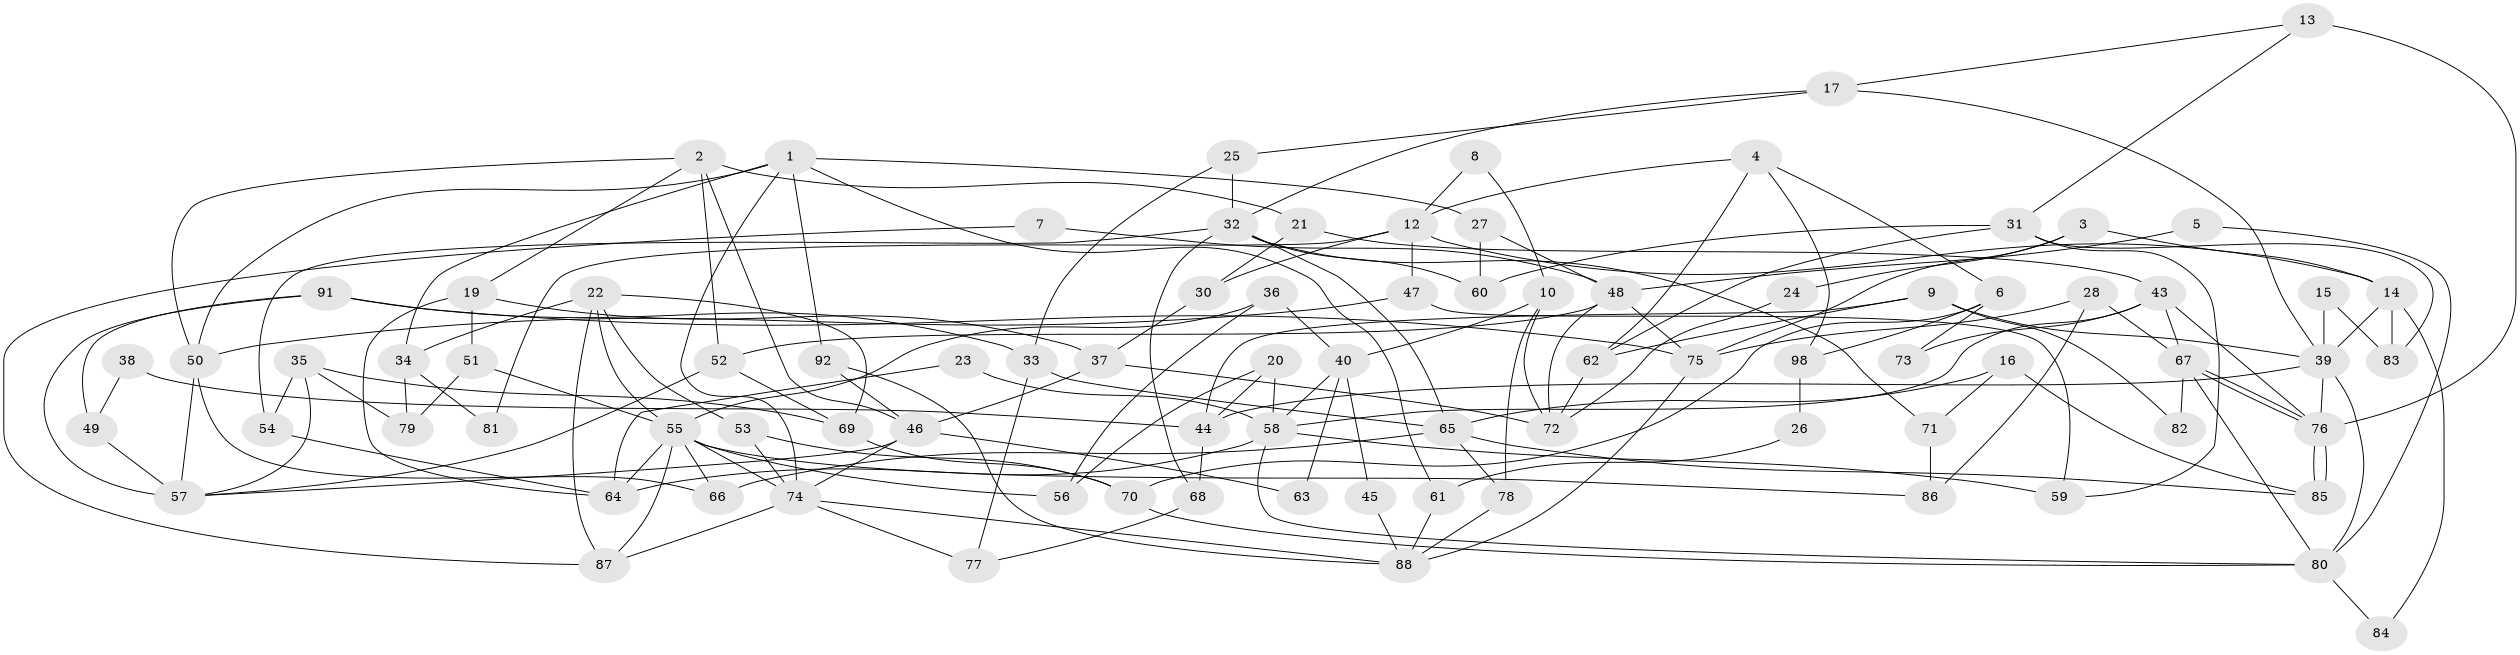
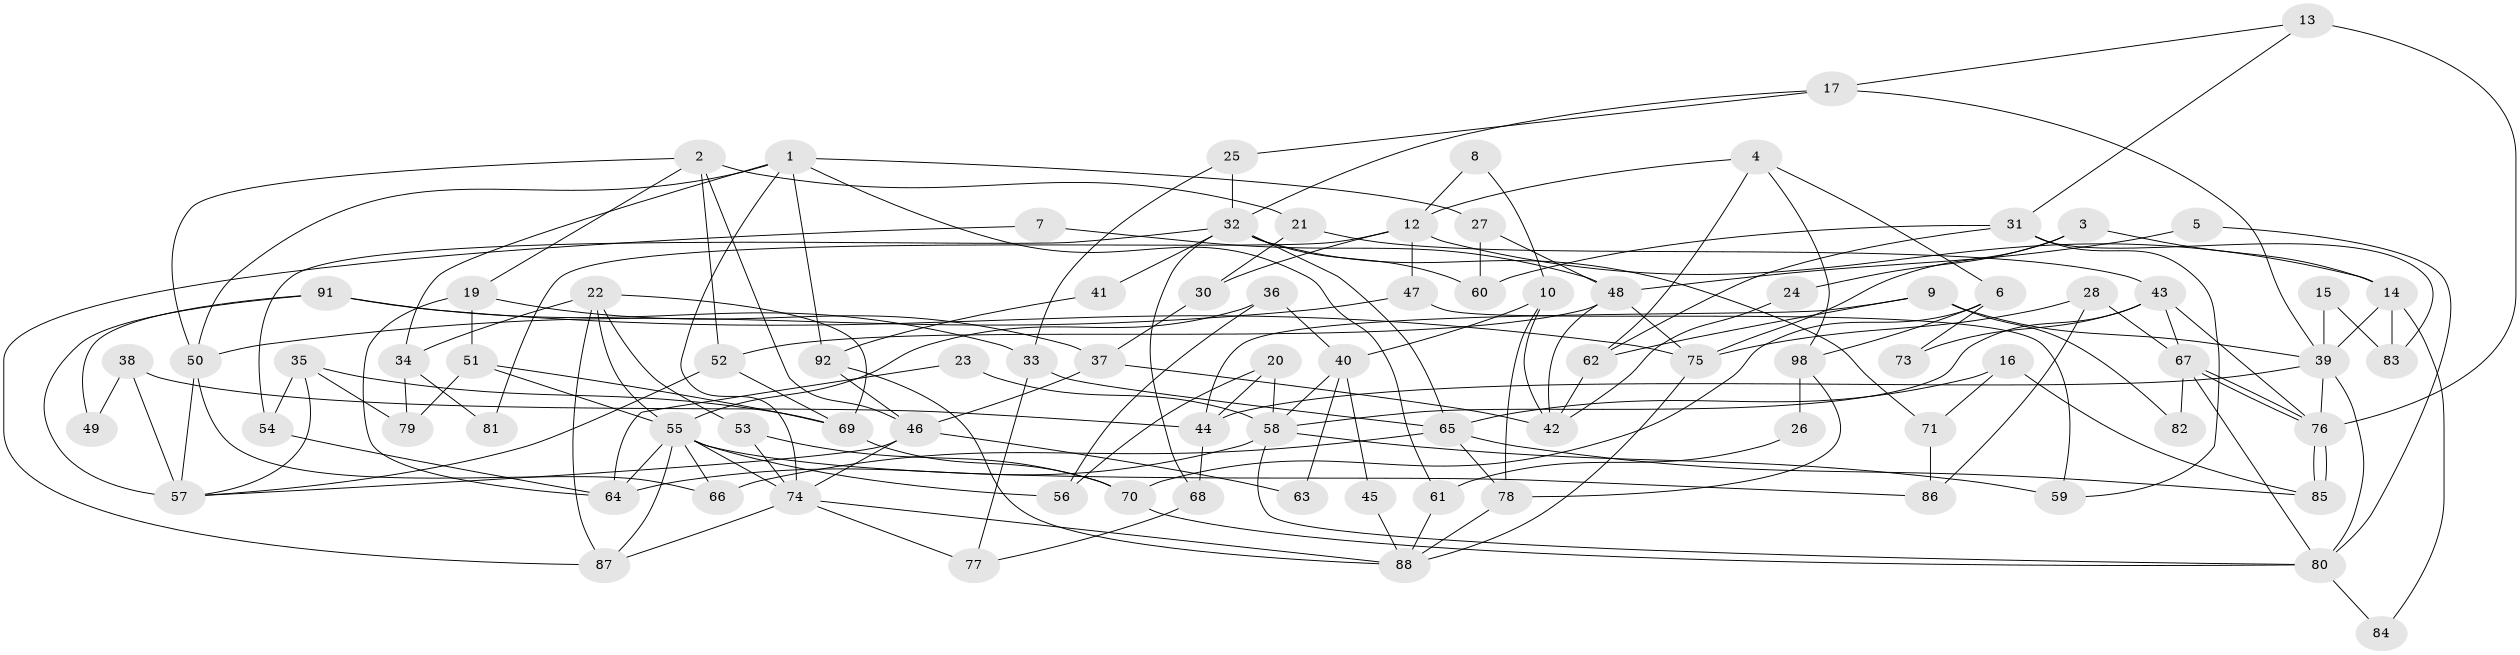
none -> (1100, 293)
none -> (645, 389)
(1552, 429) -> (1552, 429)
(136, 463) -> (154, 429)
none -> (1736, 483)
